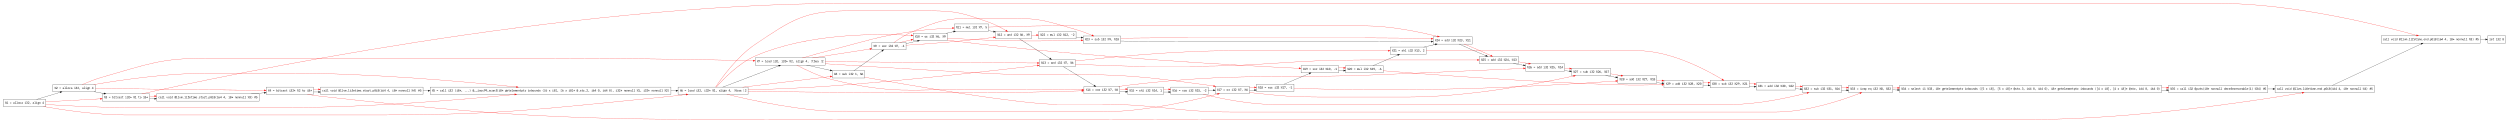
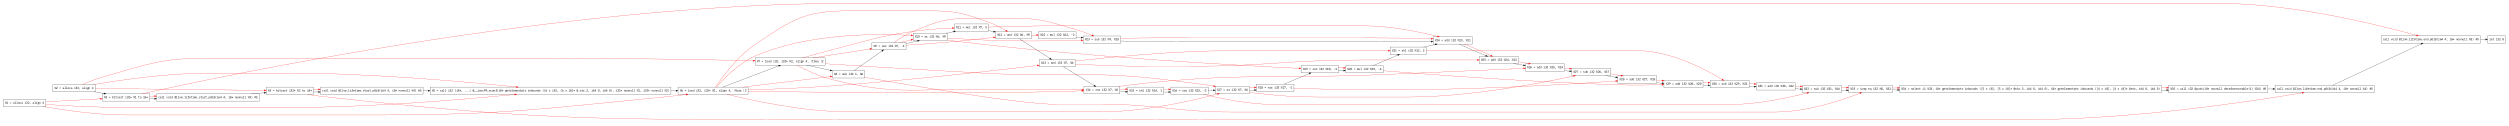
(931, 62) -> none
(48, 96) -> none
